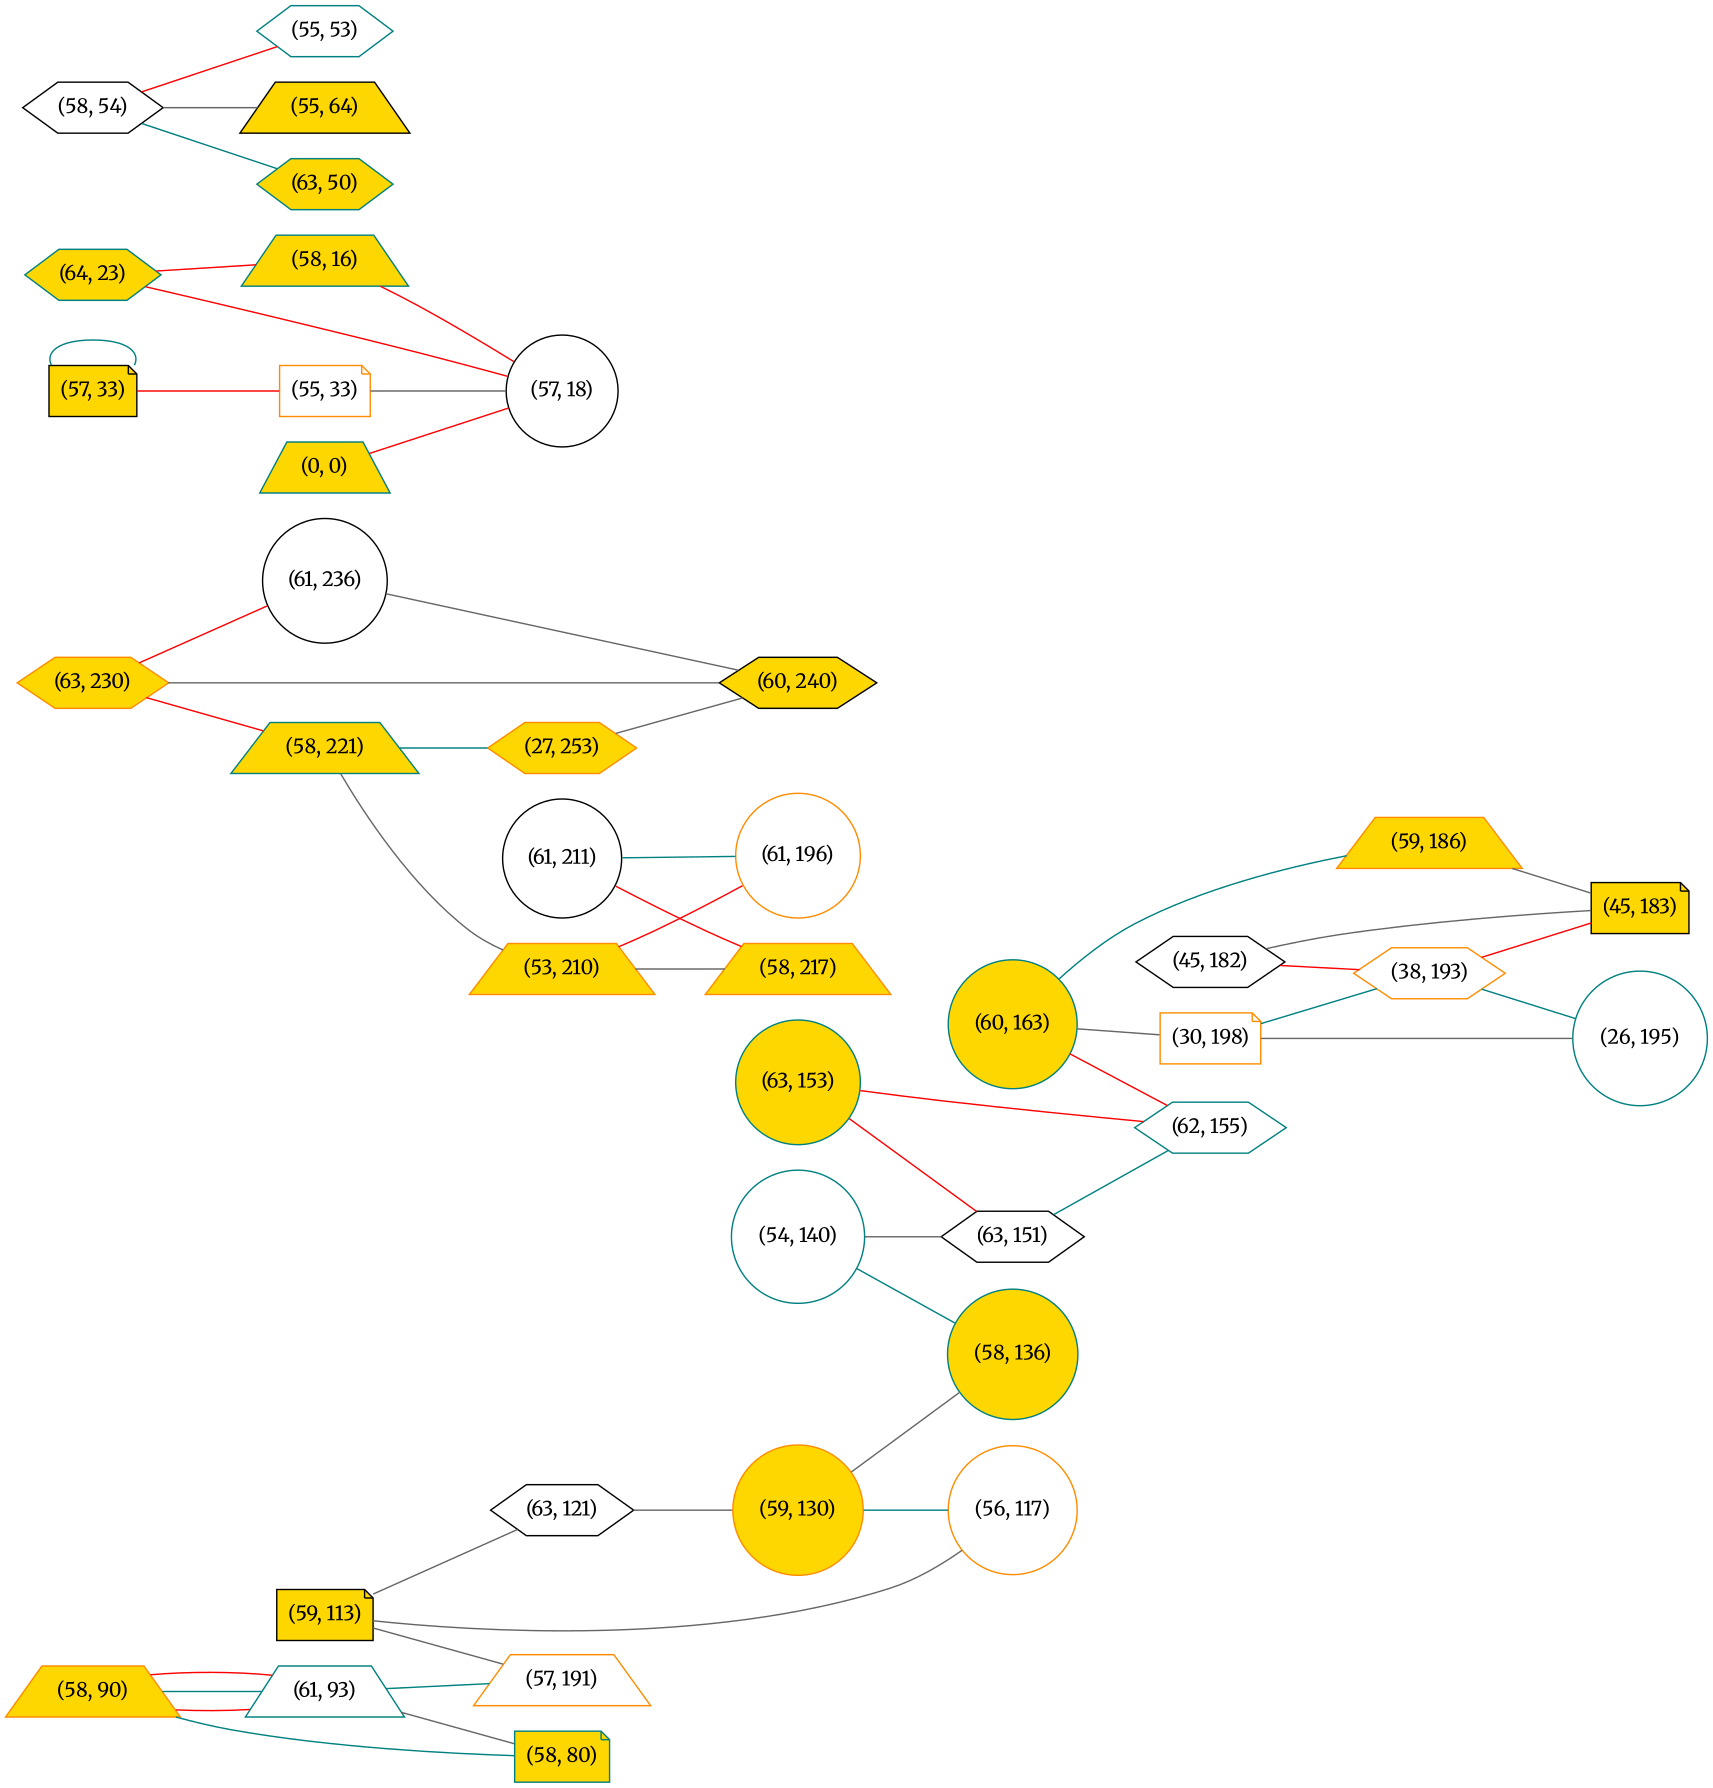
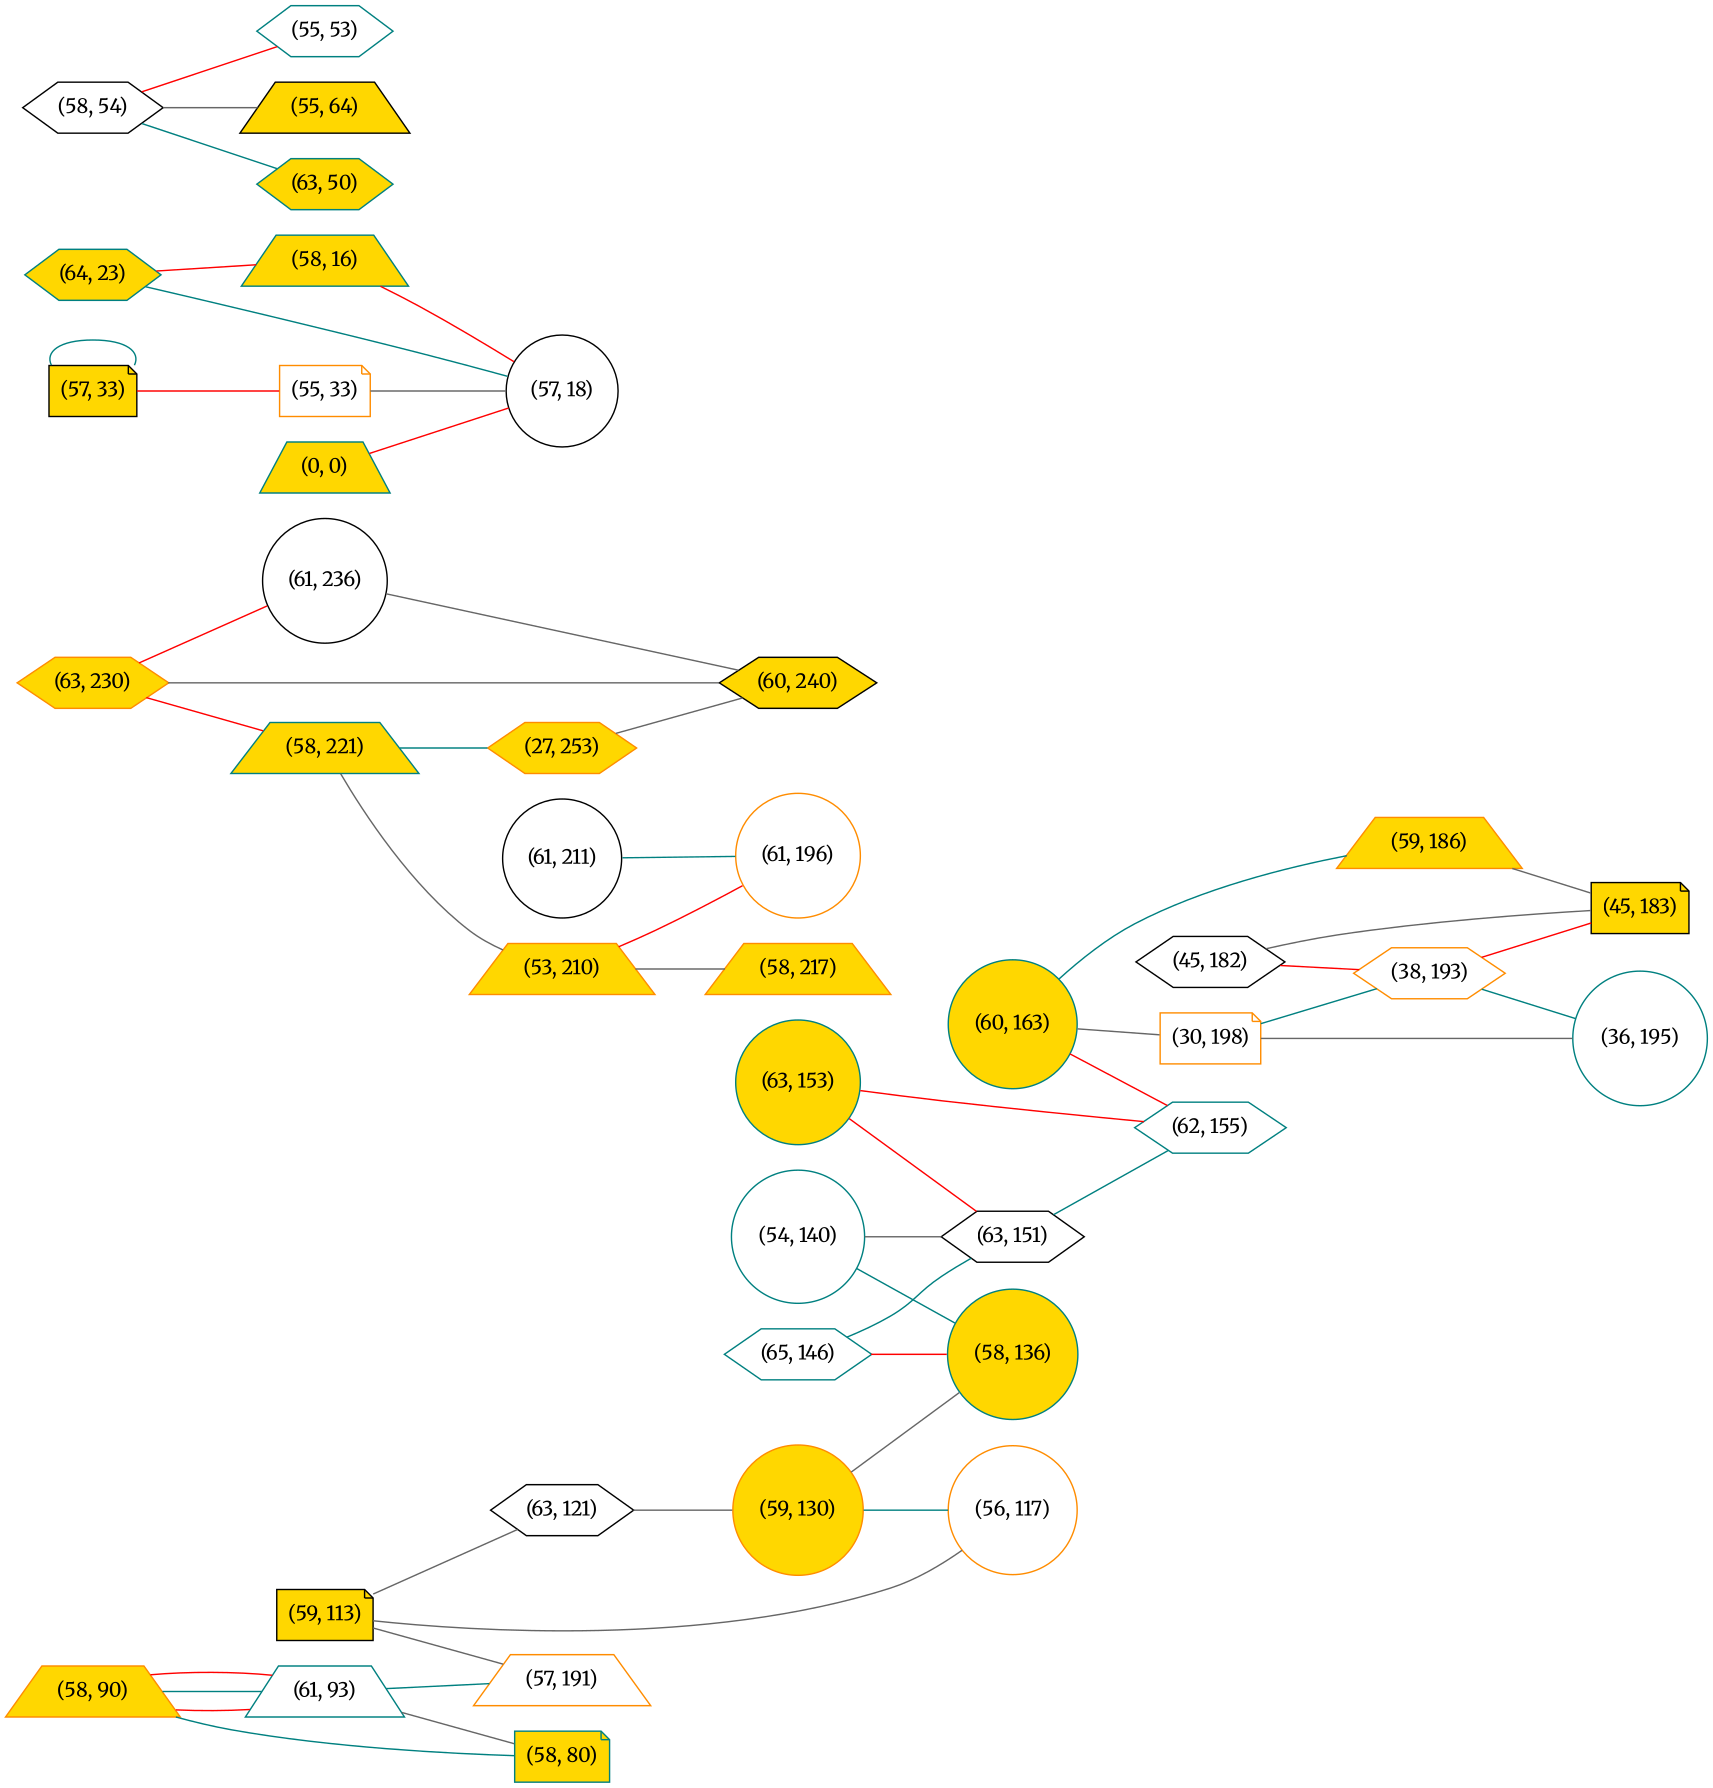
(327, 330) -> (327, 330)
(669, 913) -> none
(1640, 1038) -> (1640, 1038)
none -> (798, 1354)
